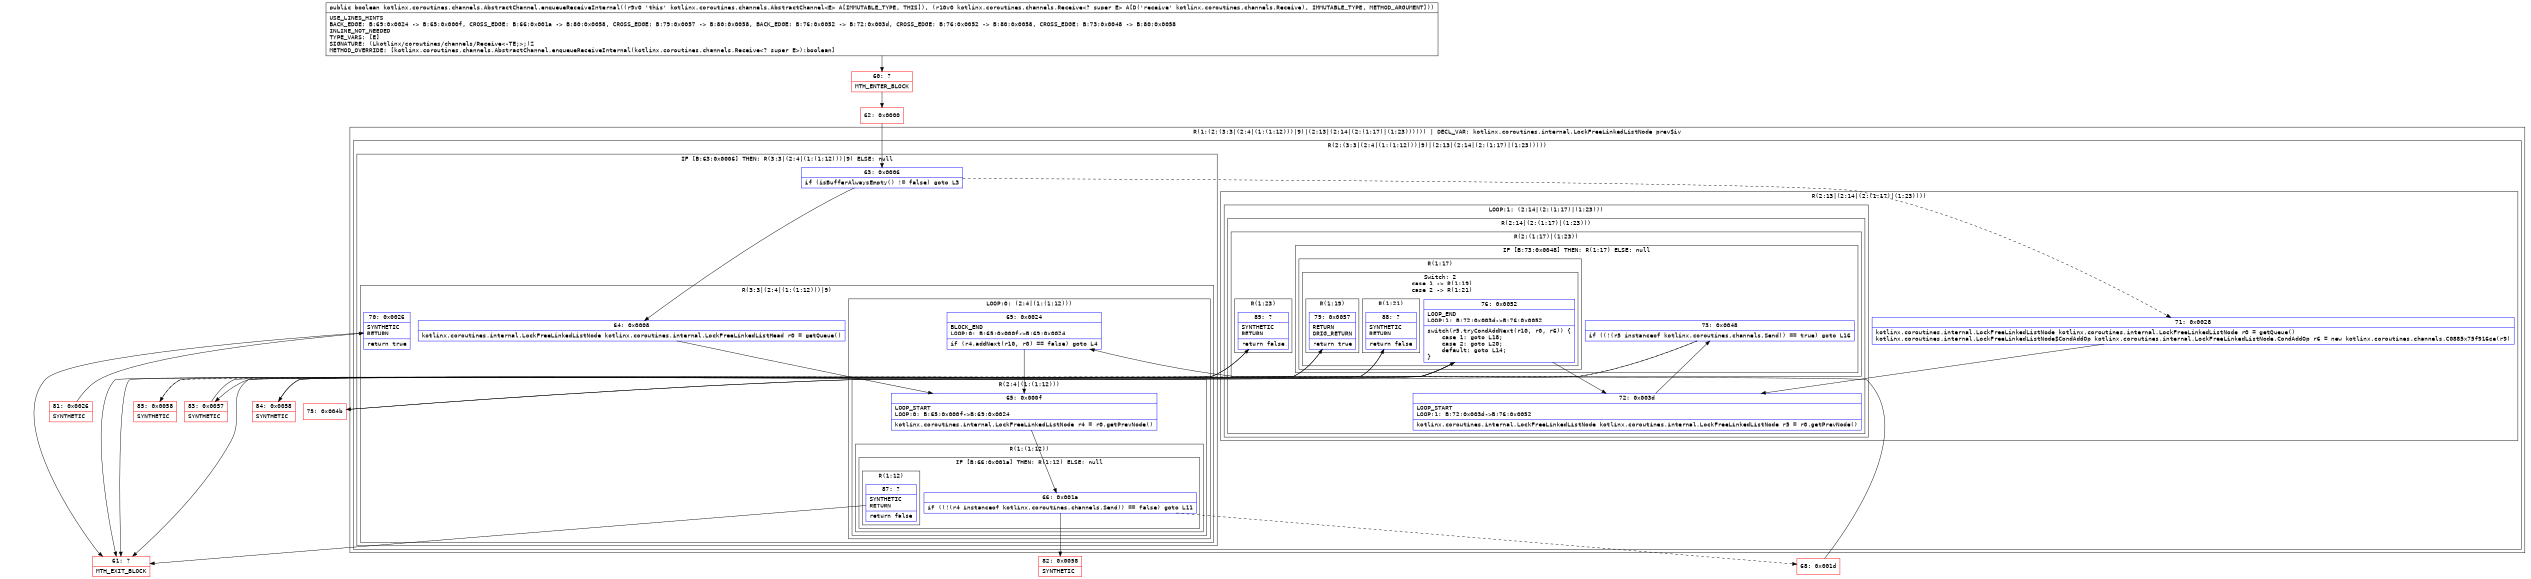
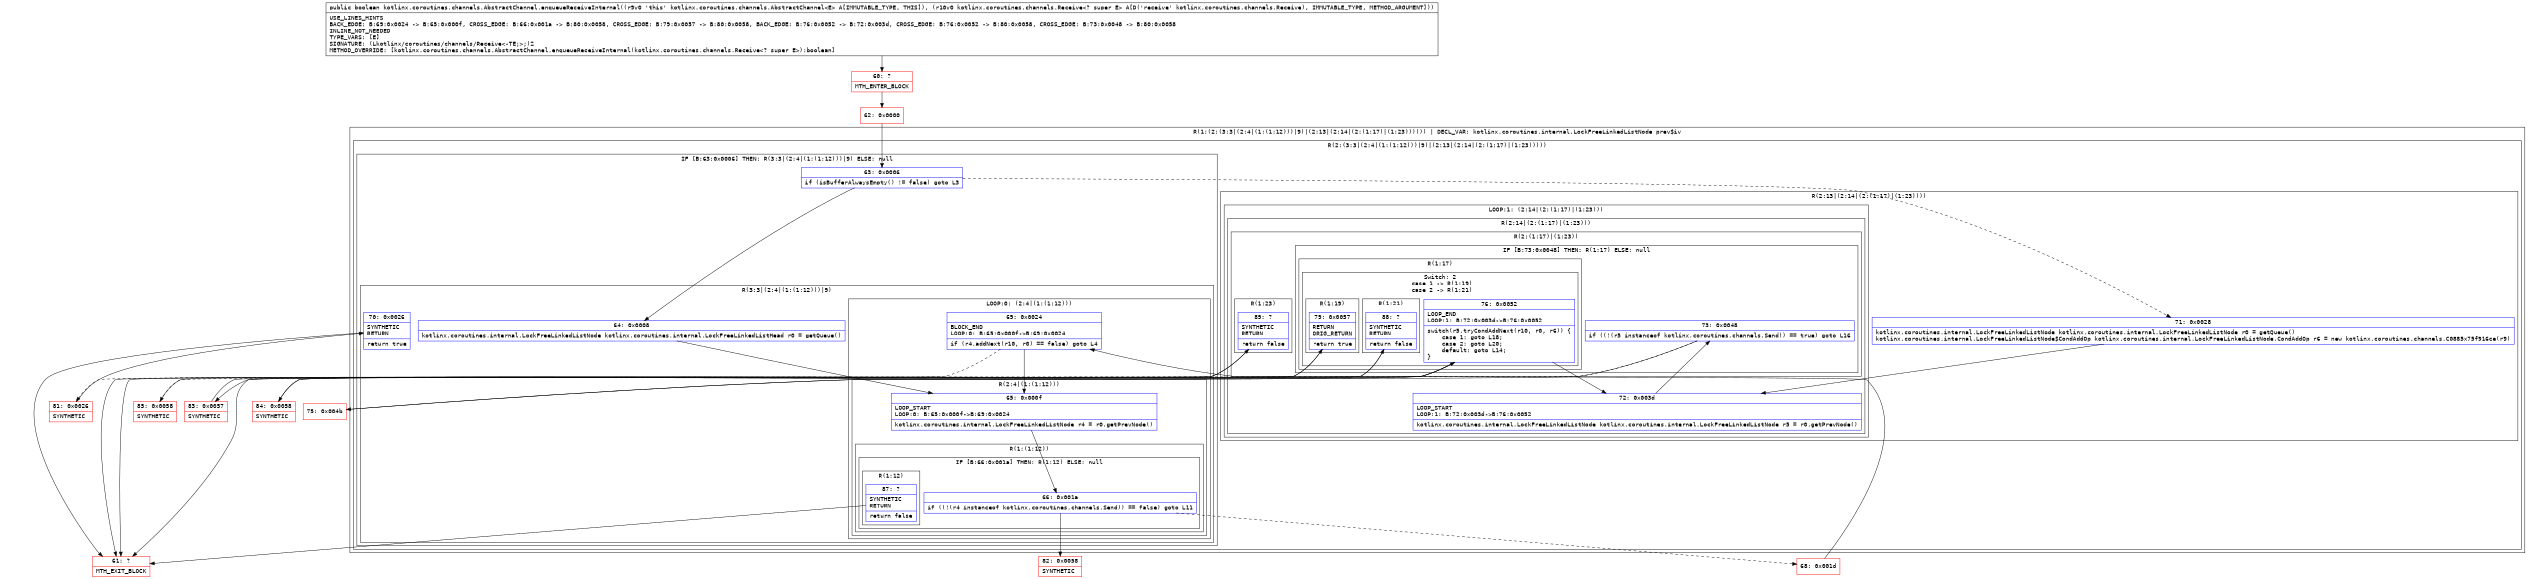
none -> (539, 377)
